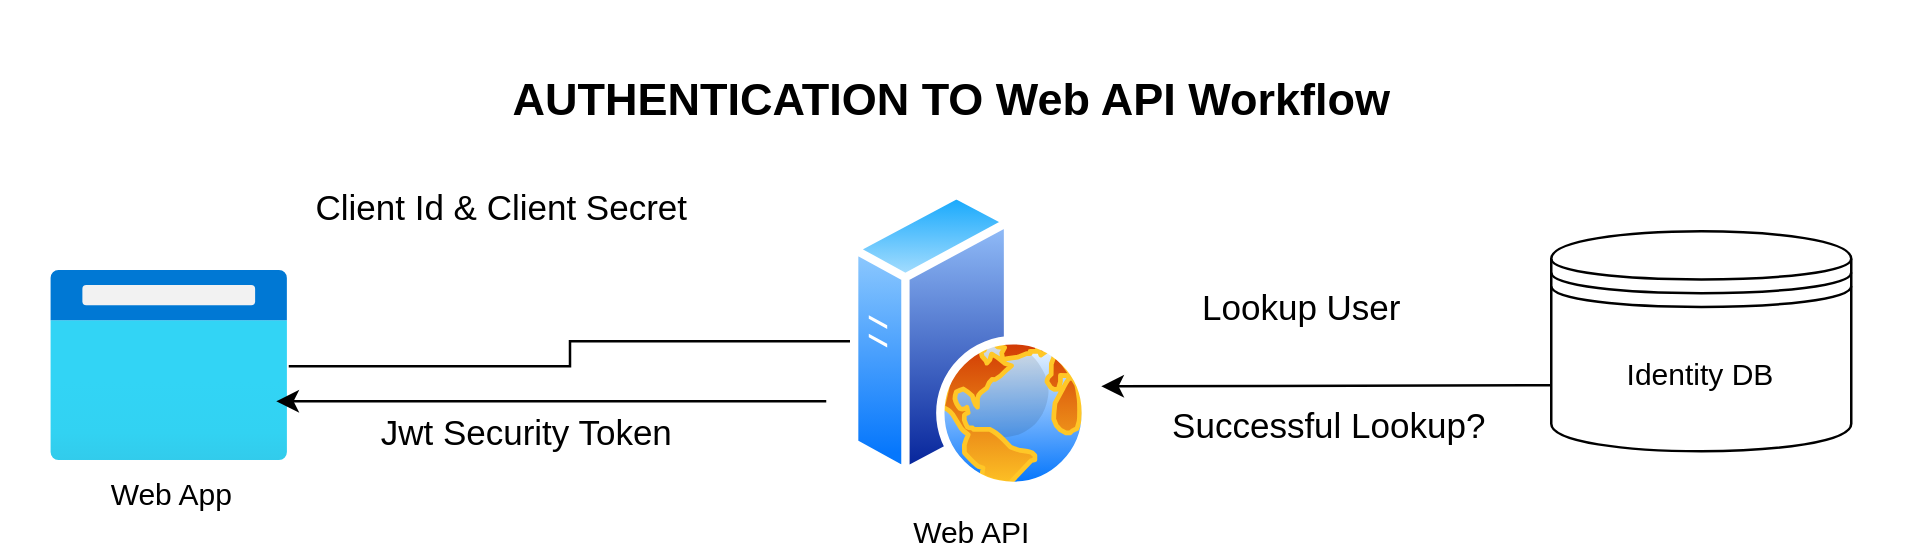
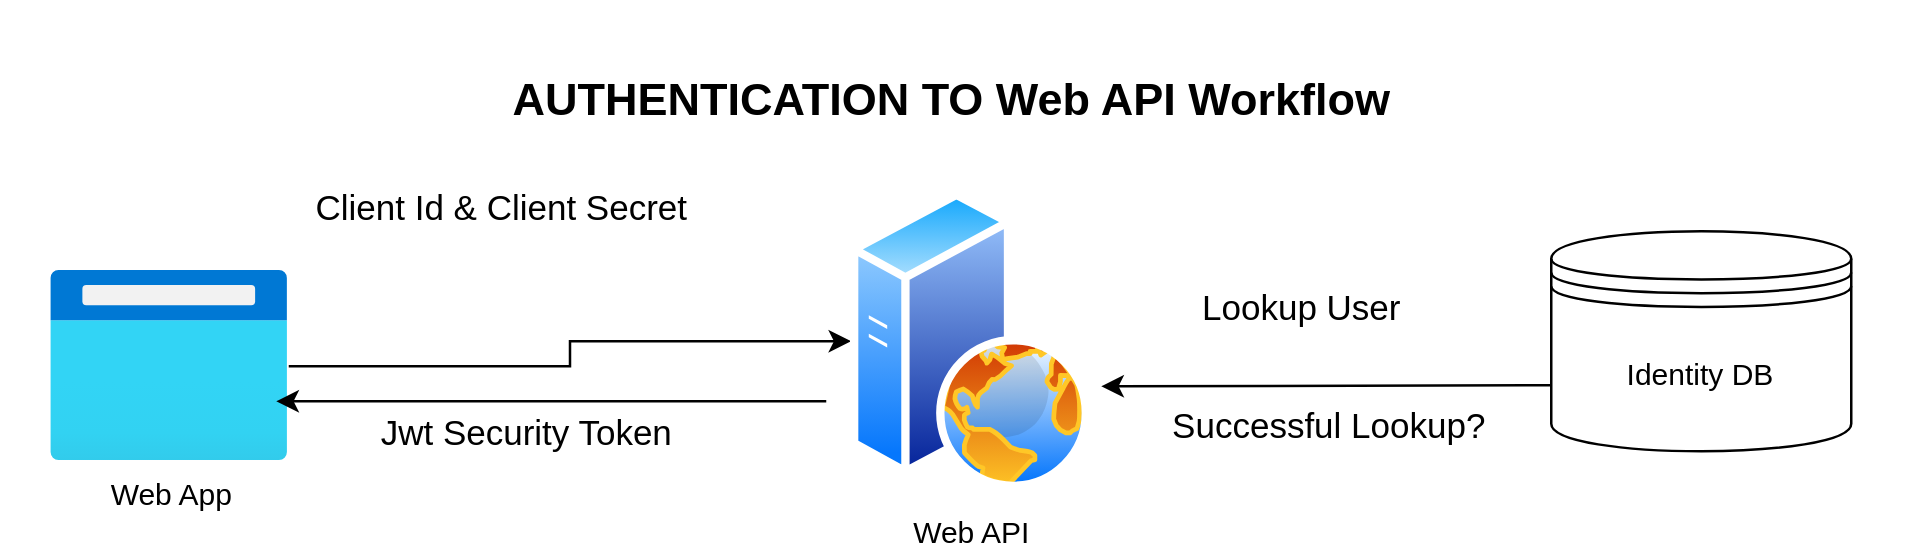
(840, 341) -> (833, 341)
